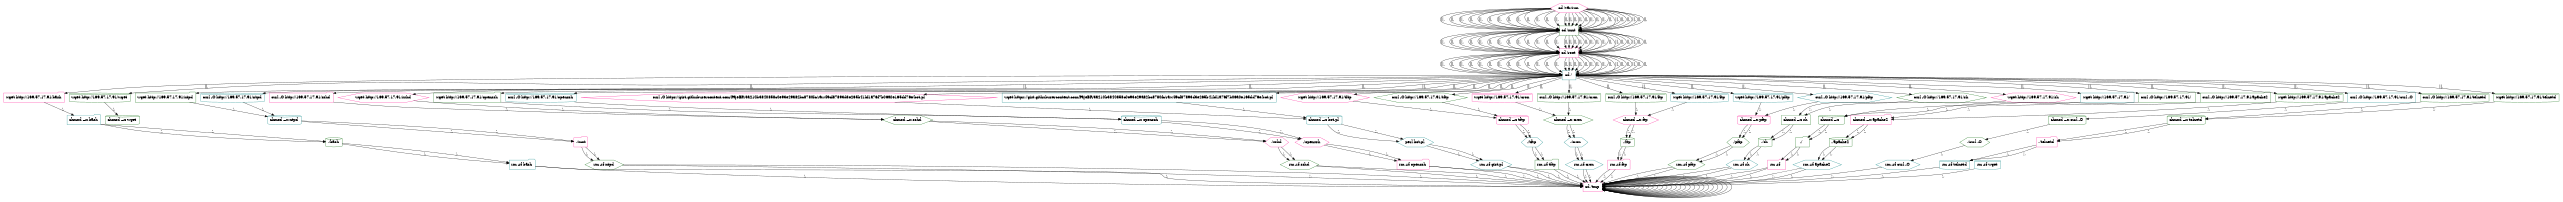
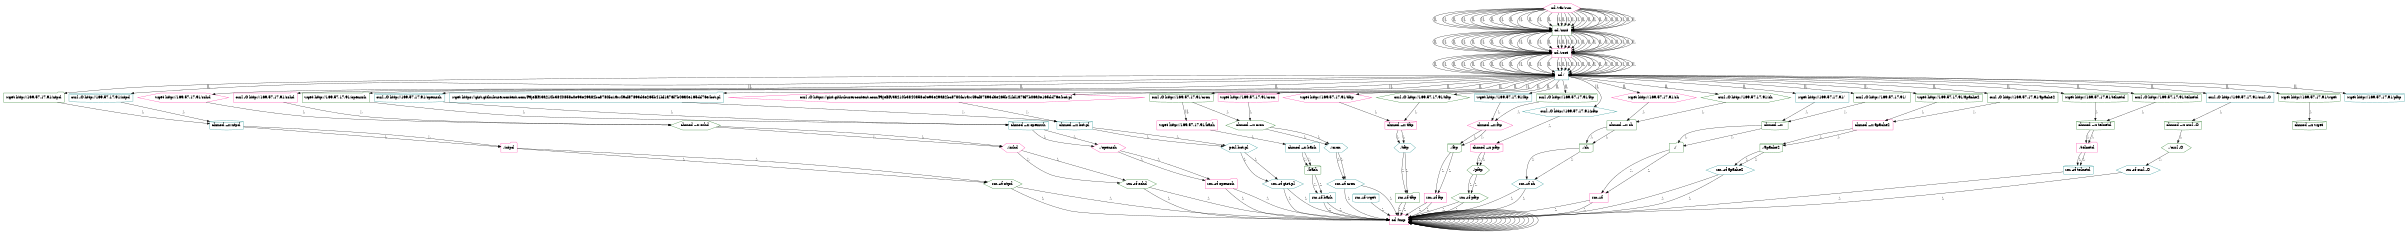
(814, 77) -> (1184, 110)
(1759, 108) -> none
(581, 142) -> (509, 148)
